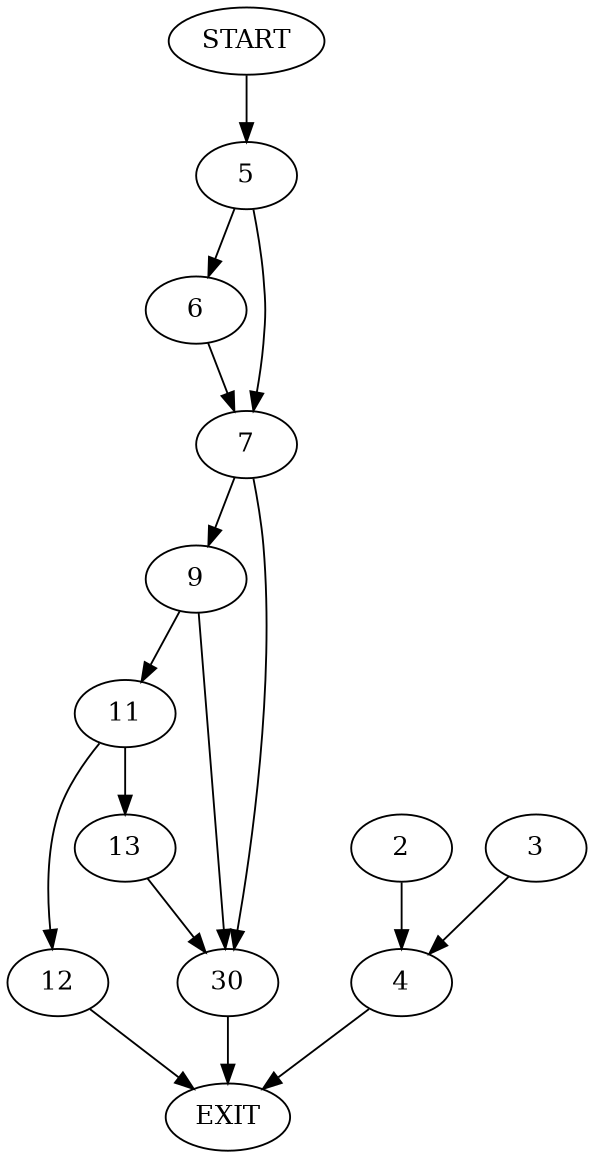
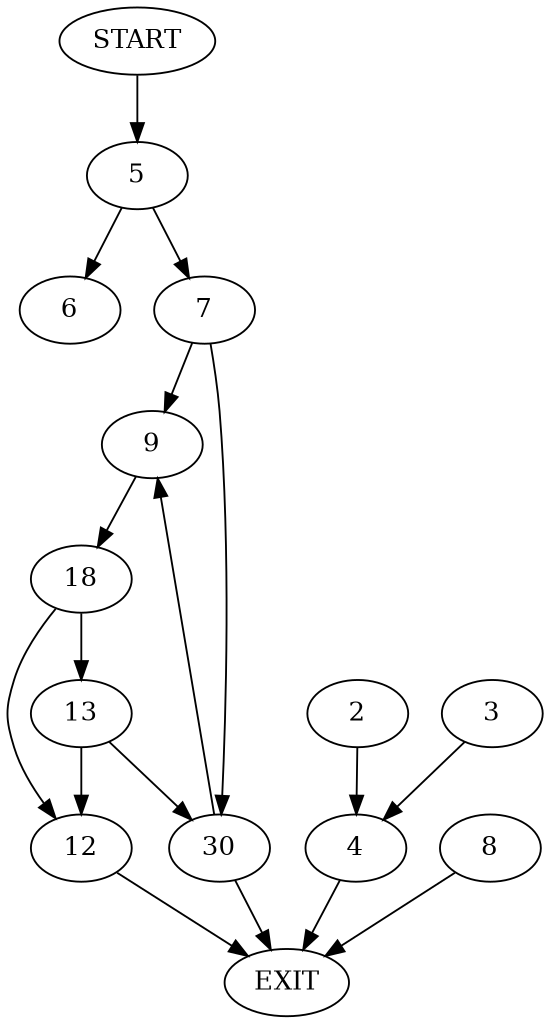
(218, 368) -> none
(125, 714) -> (81, 579)
(211, 771) -> (188, 656)
none -> (81, 772)
none -> (490, 848)
